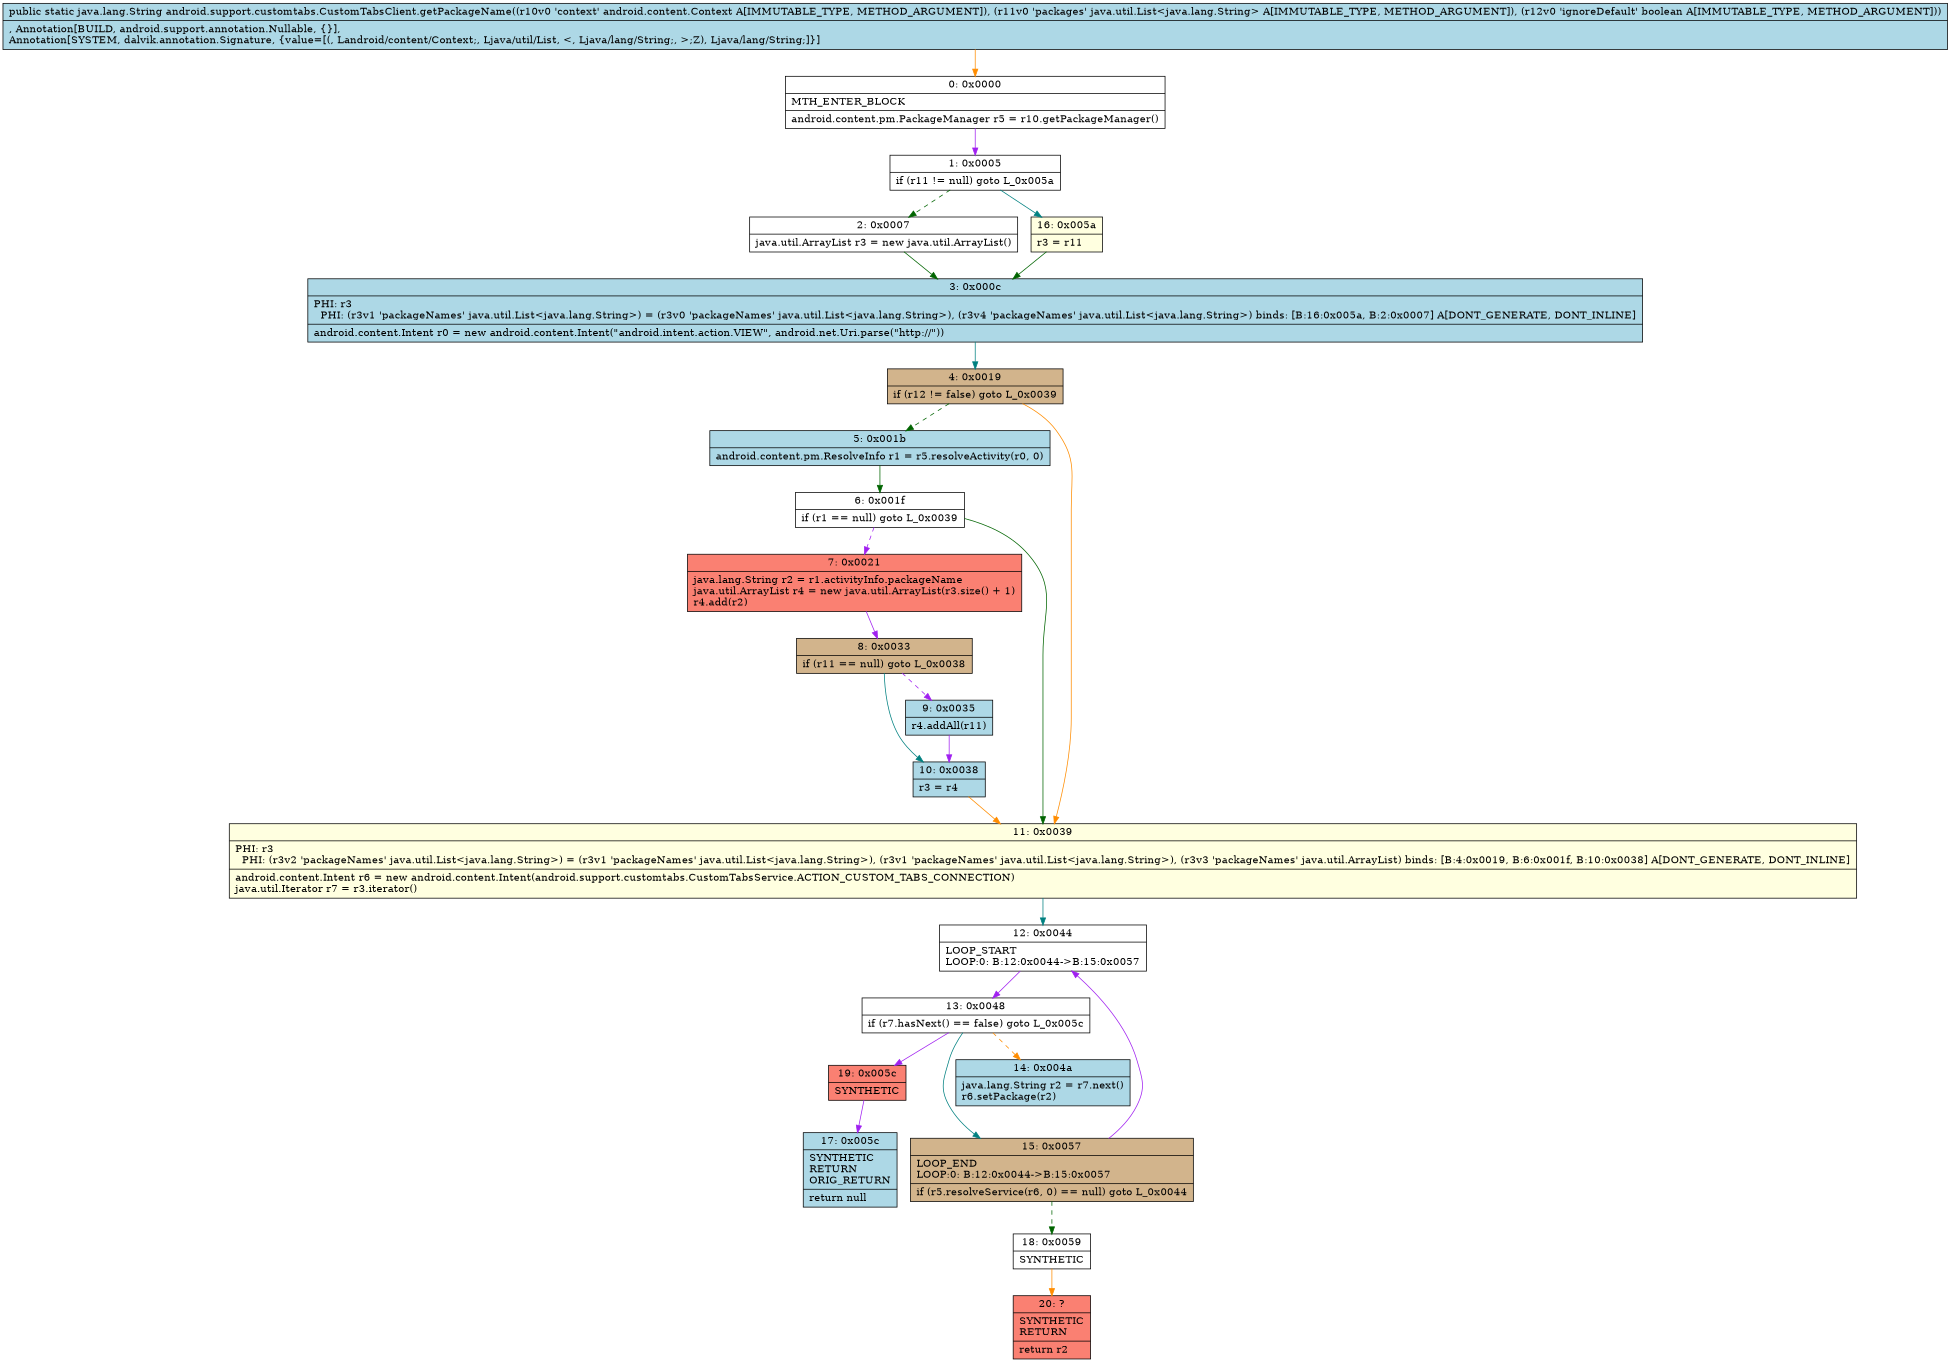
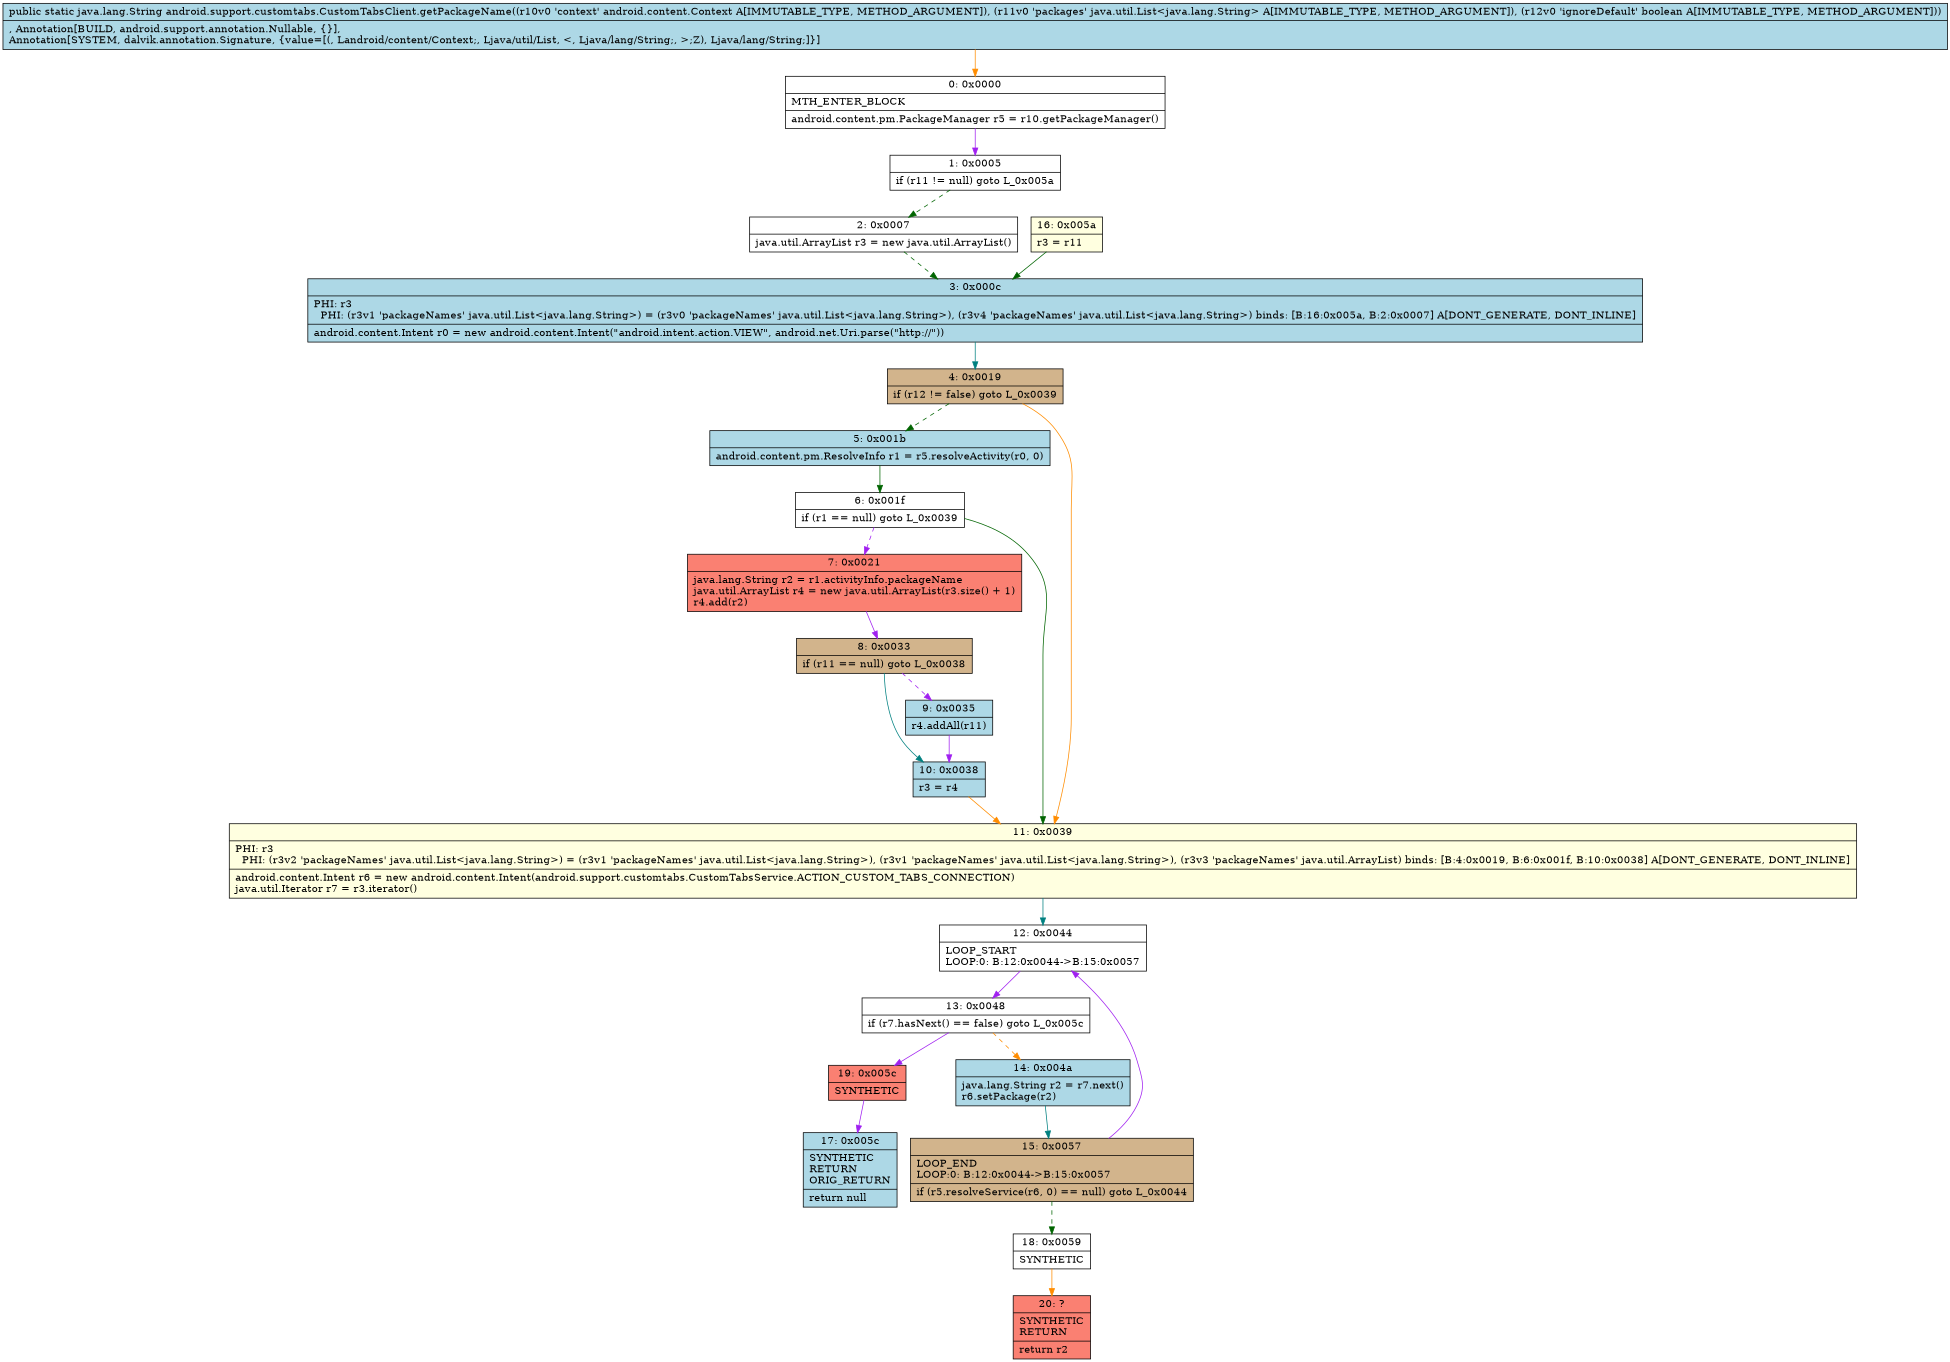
(1018, 202) -> none
(918, 263) -> (918, 263)
(943, 1087) -> (1047, 1118)
